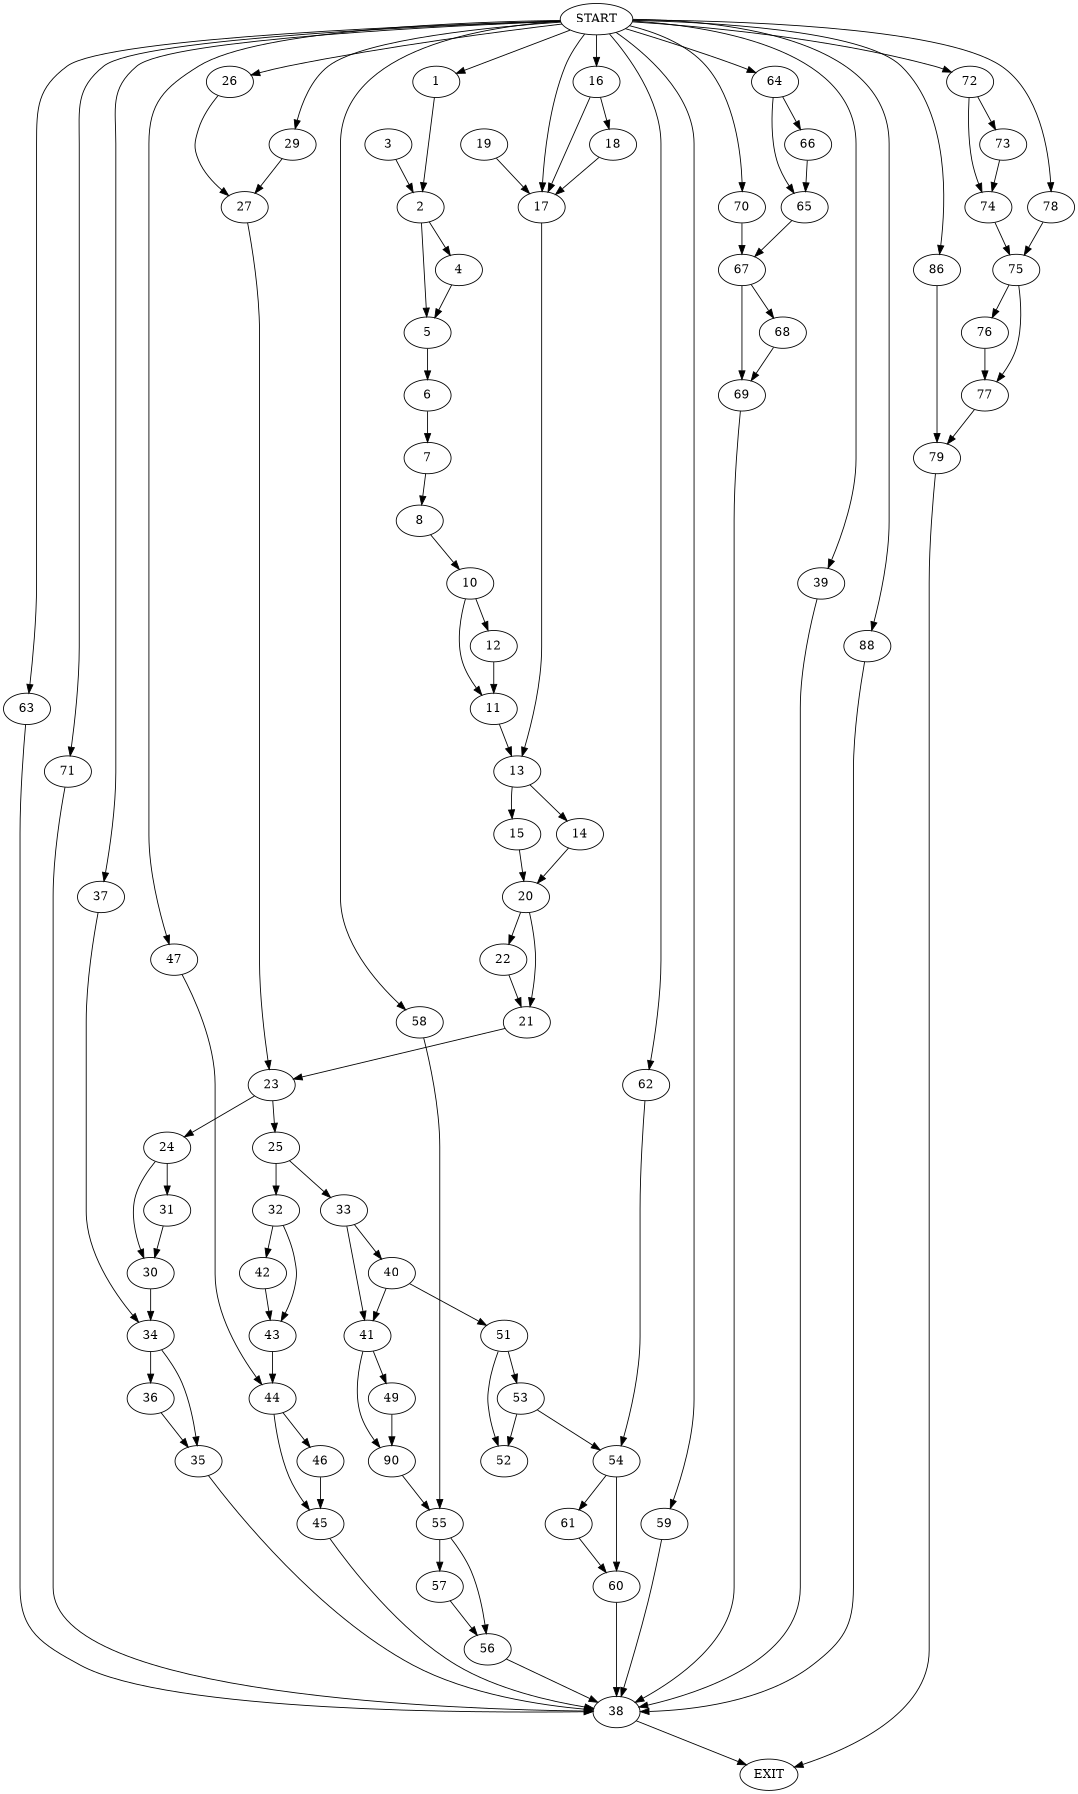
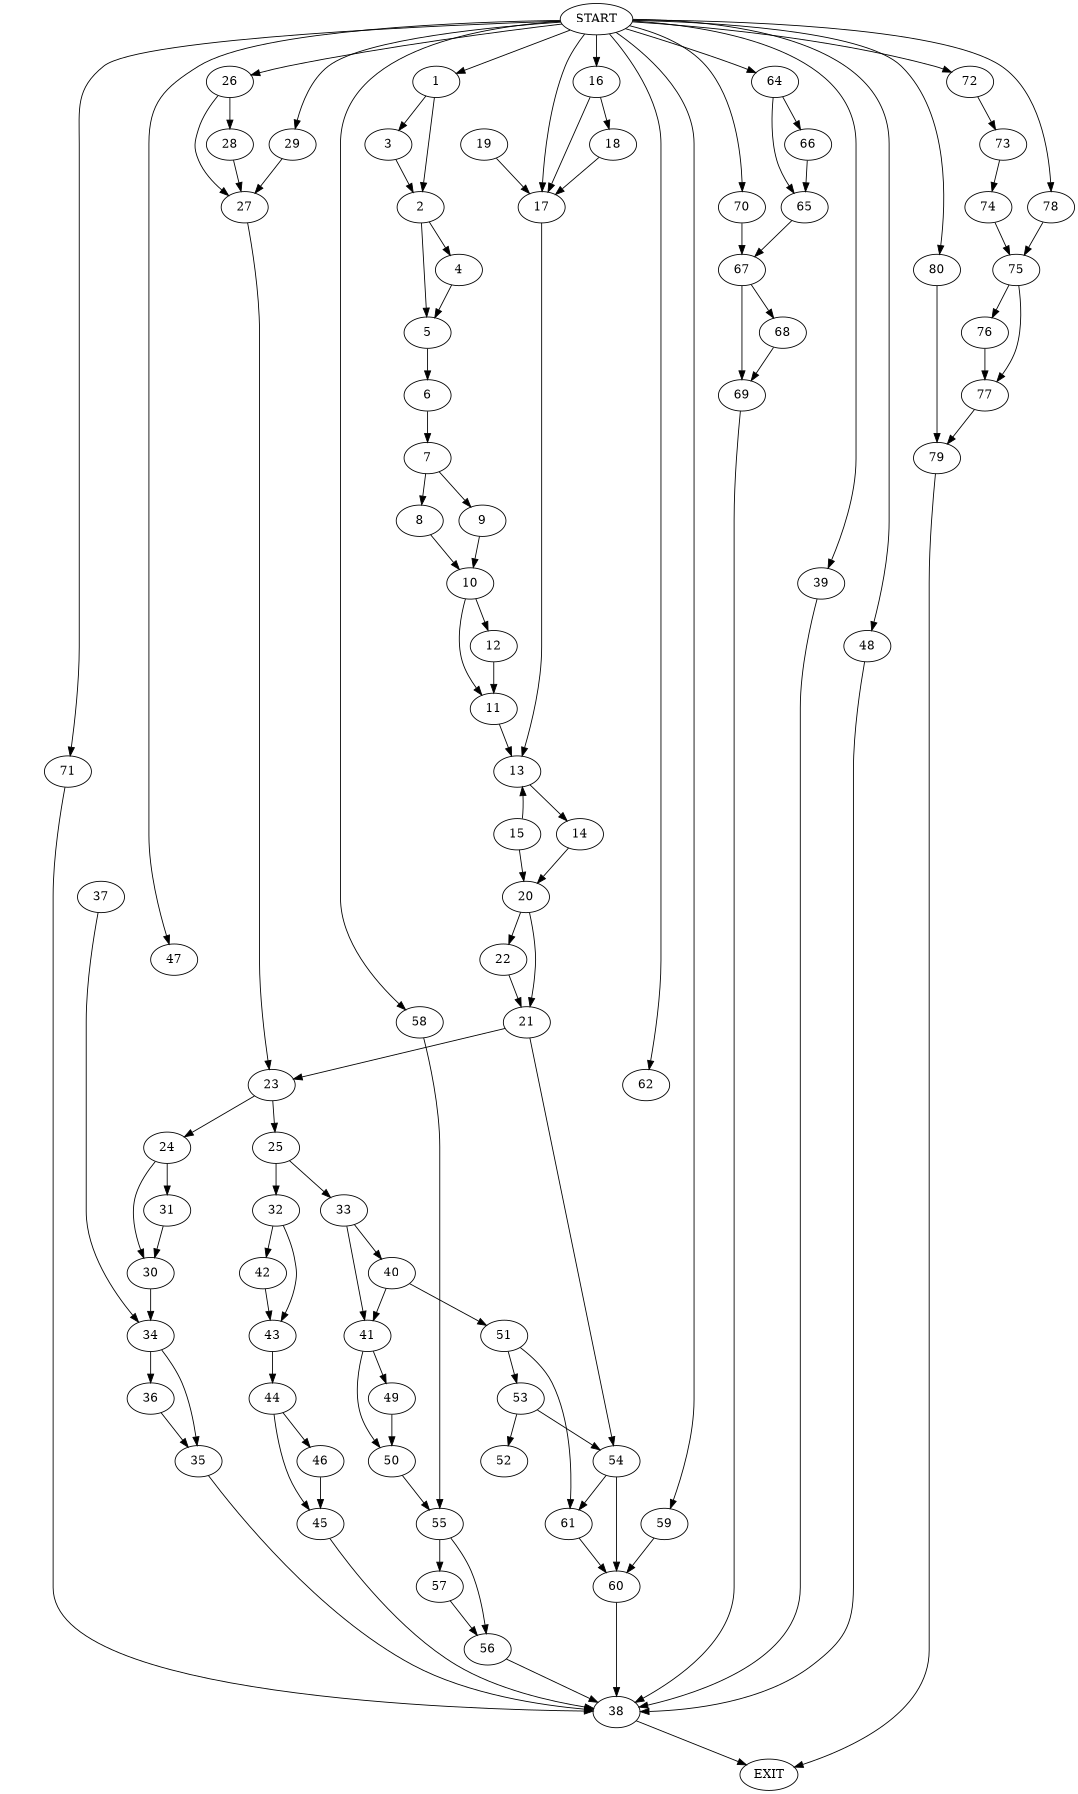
none -> (415, 110)
(969, 141) -> none
none -> (230, 145)
(116, 253) -> none
(937, 270) -> (937, 270)
none -> (482, 521)
(867, 646) -> (867, 646)
(27, 709) -> none
(511, 798) -> (523, 807)
(215, 1178) -> none
(640, 1270) -> (571, 1237)
(488, 1394) -> (564, 1416)
(392, 1461) -> (392, 1461)
(645, 1614) -> (643, 1552)
